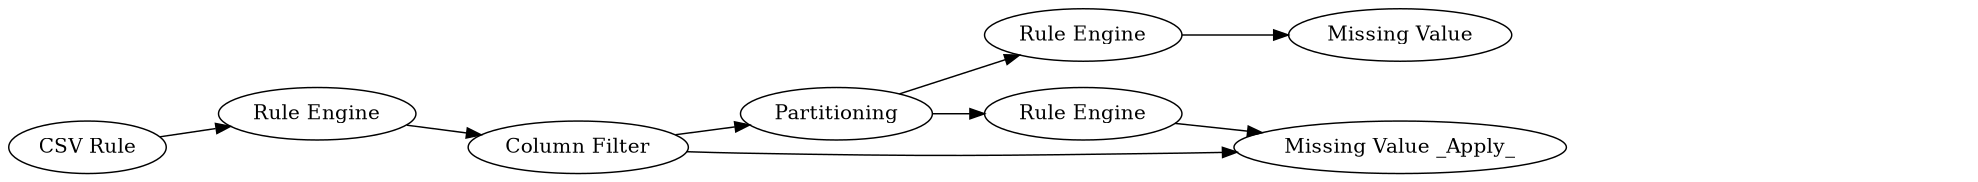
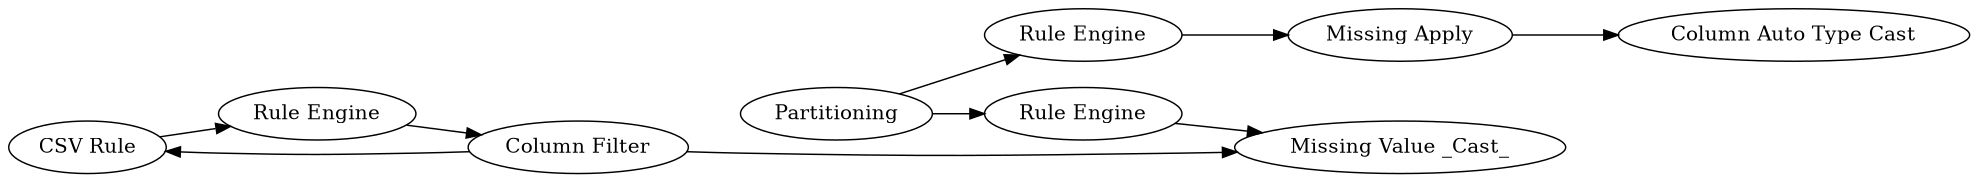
(1400, 35) -> (1400, 35)
none -> (1794, 35)
(705, 131) -> (325, 154)
(1400, 147) -> (1400, 147)
